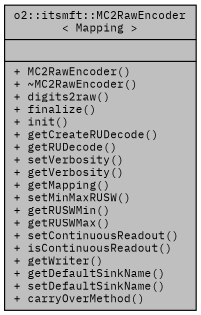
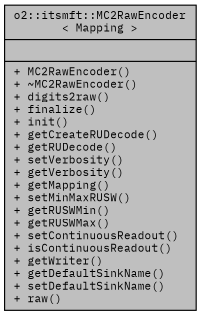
(80, 299) -> (38, 299)
